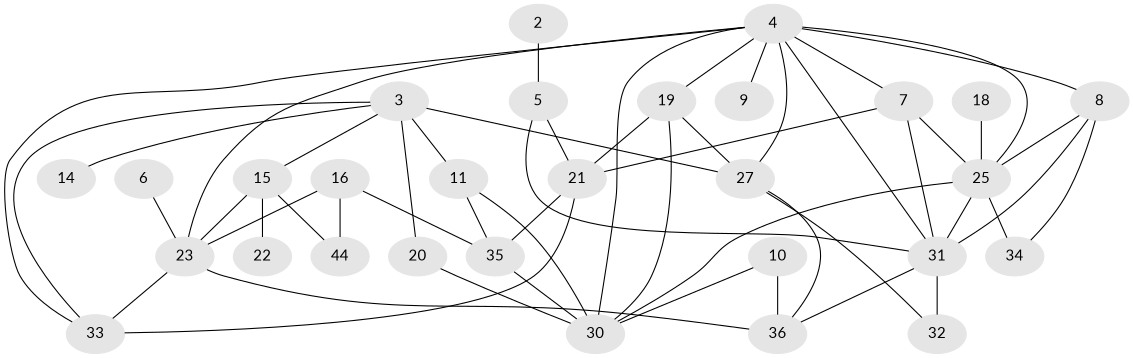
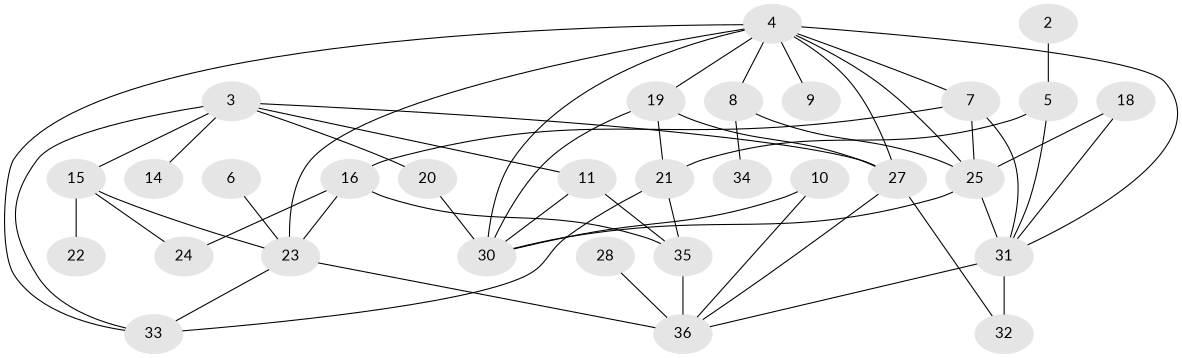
(740, 140) -> (570, 130)
(1030, 189) -> (1065, 179)
(1001, 224) -> none
(340, 257) -> (184, 257)
none -> (605, 257)
(545, 295) -> (683, 295)
